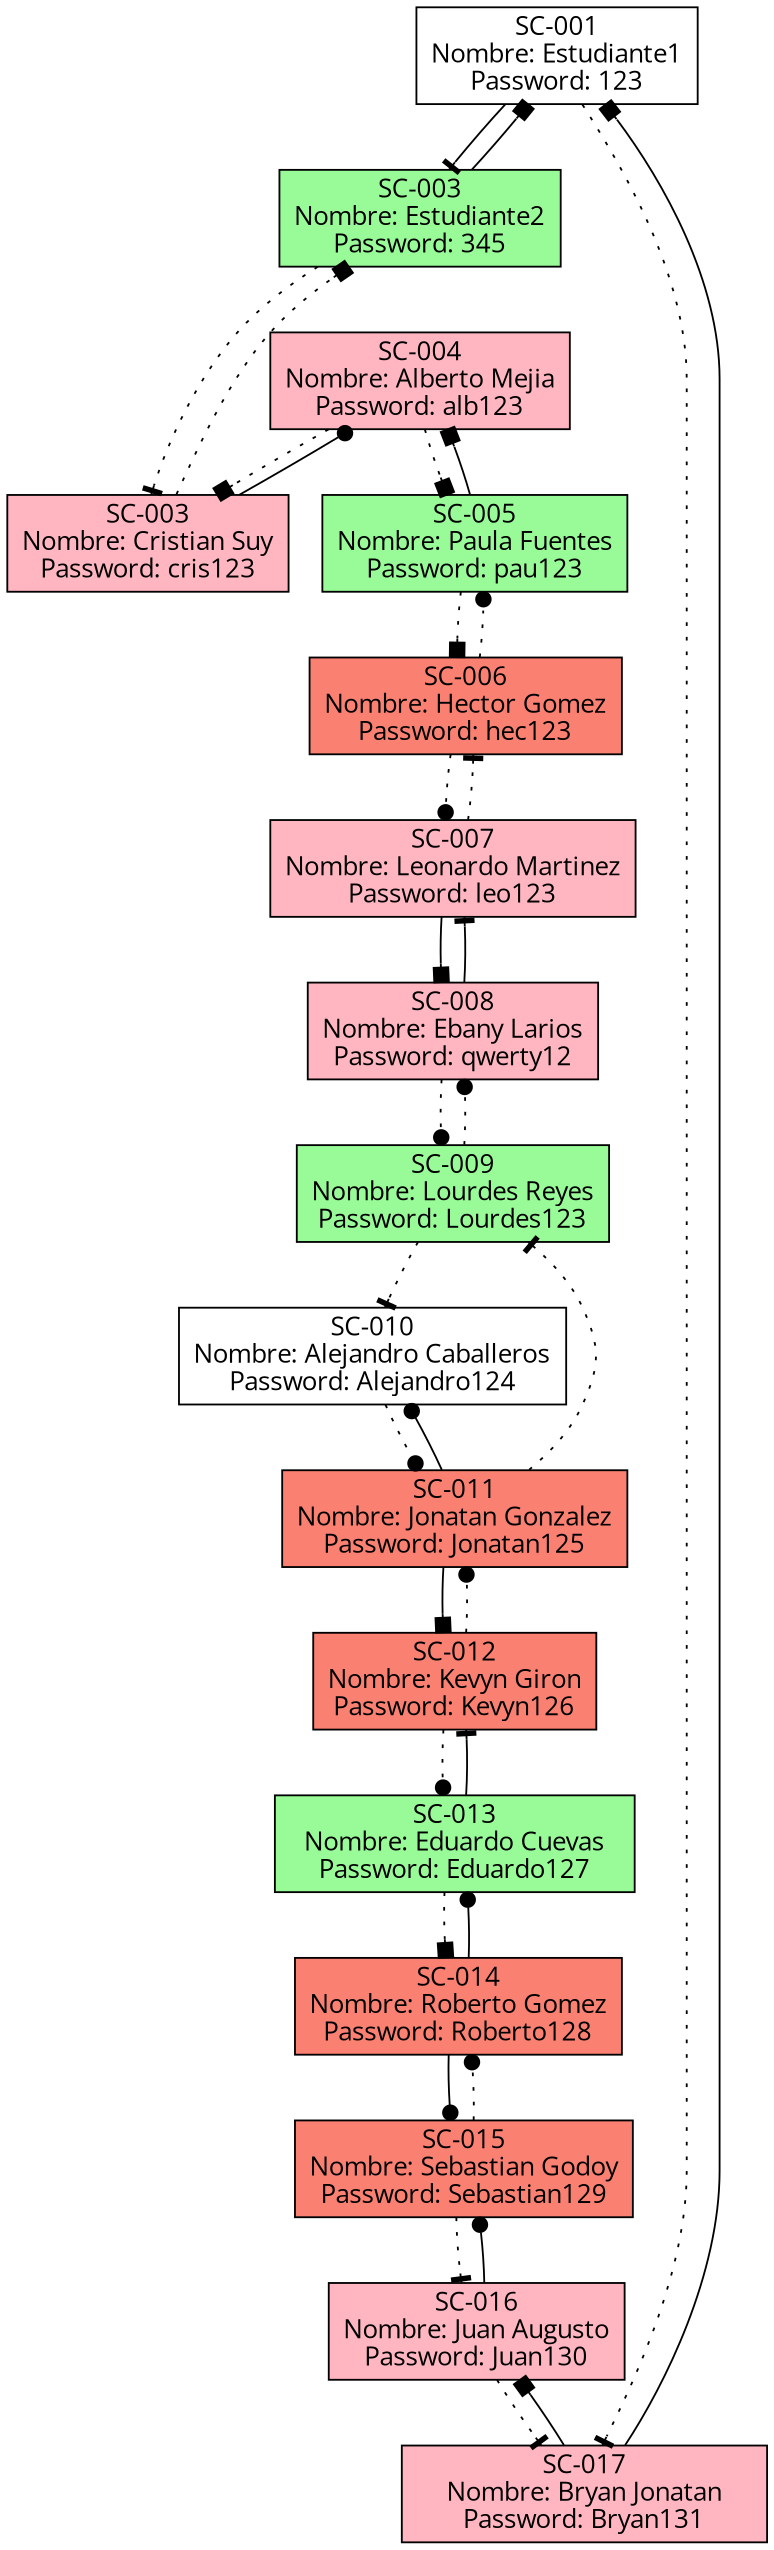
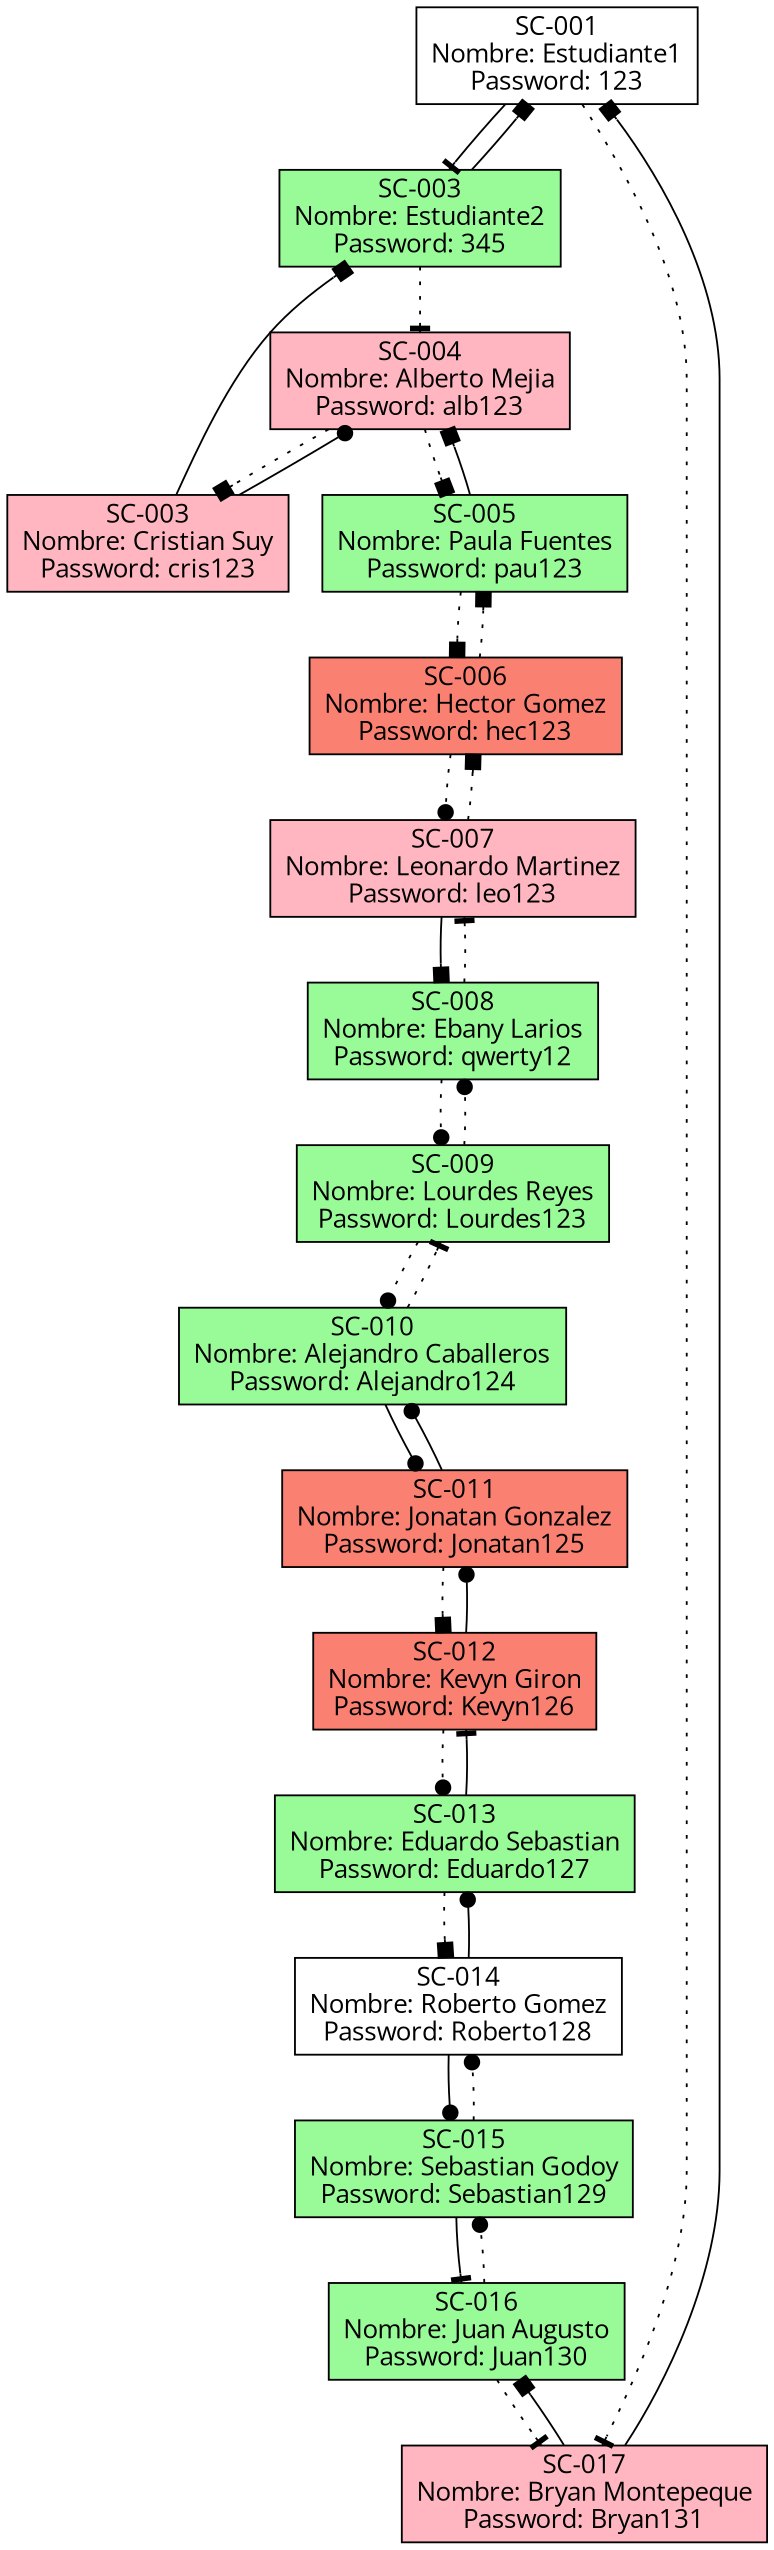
(216, 361) -> (420, 295)
(239, 374) -> (239, 374)
(482, 634) -> (482, 634)
(471, 792) -> (471, 792)
(465, 954) -> (465, 954)
(453, 1031) -> (453, 1031)
(403, 1270) -> (403, 1270)
(373, 1356) -> (373, 1356)
(596, 1360) -> (423, 1279)
(398, 1431) -> (398, 1431)
(443, 1591) -> (443, 1591)
(467, 1607) -> (467, 1607)
(455, 1844) -> (455, 1844)
(458, 2006) -> (458, 2006)
(464, 2169) -> (464, 2169)
(458, 2245) -> (458, 2245)
(483, 2257) -> (483, 2257)
(477, 2331) -> (477, 2331)
(584, 2494) -> (584, 2494)
